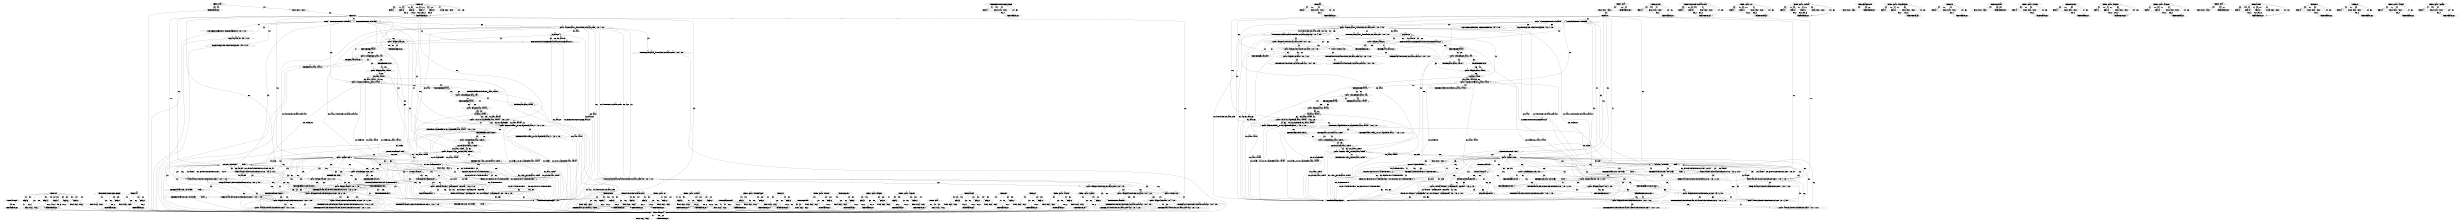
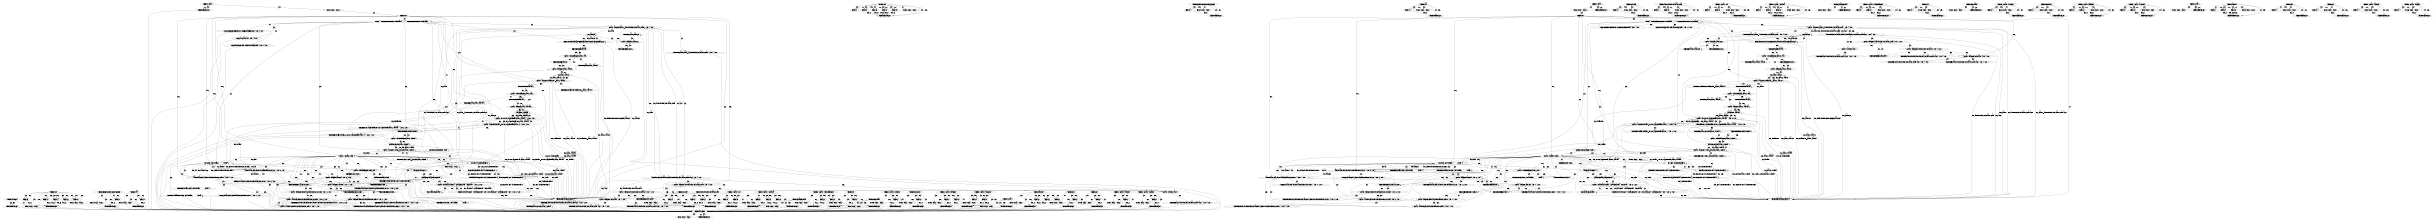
(1474, 40) -> (1779, 73)
(363, 44) -> (631, 38)
